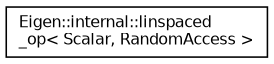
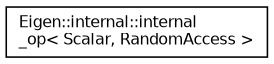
(137, 32) -> (137, 32)
